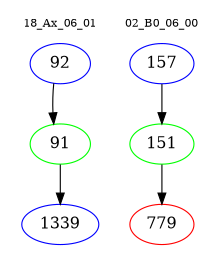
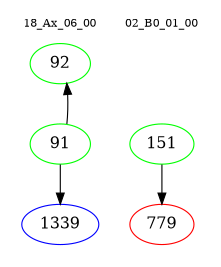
(60, 24) -> (60, 24)
(162, 24) -> (162, 24)
(60, 64) -> (60, 64)
(162, 64) -> none
(53, 98) -> (68, 109)
